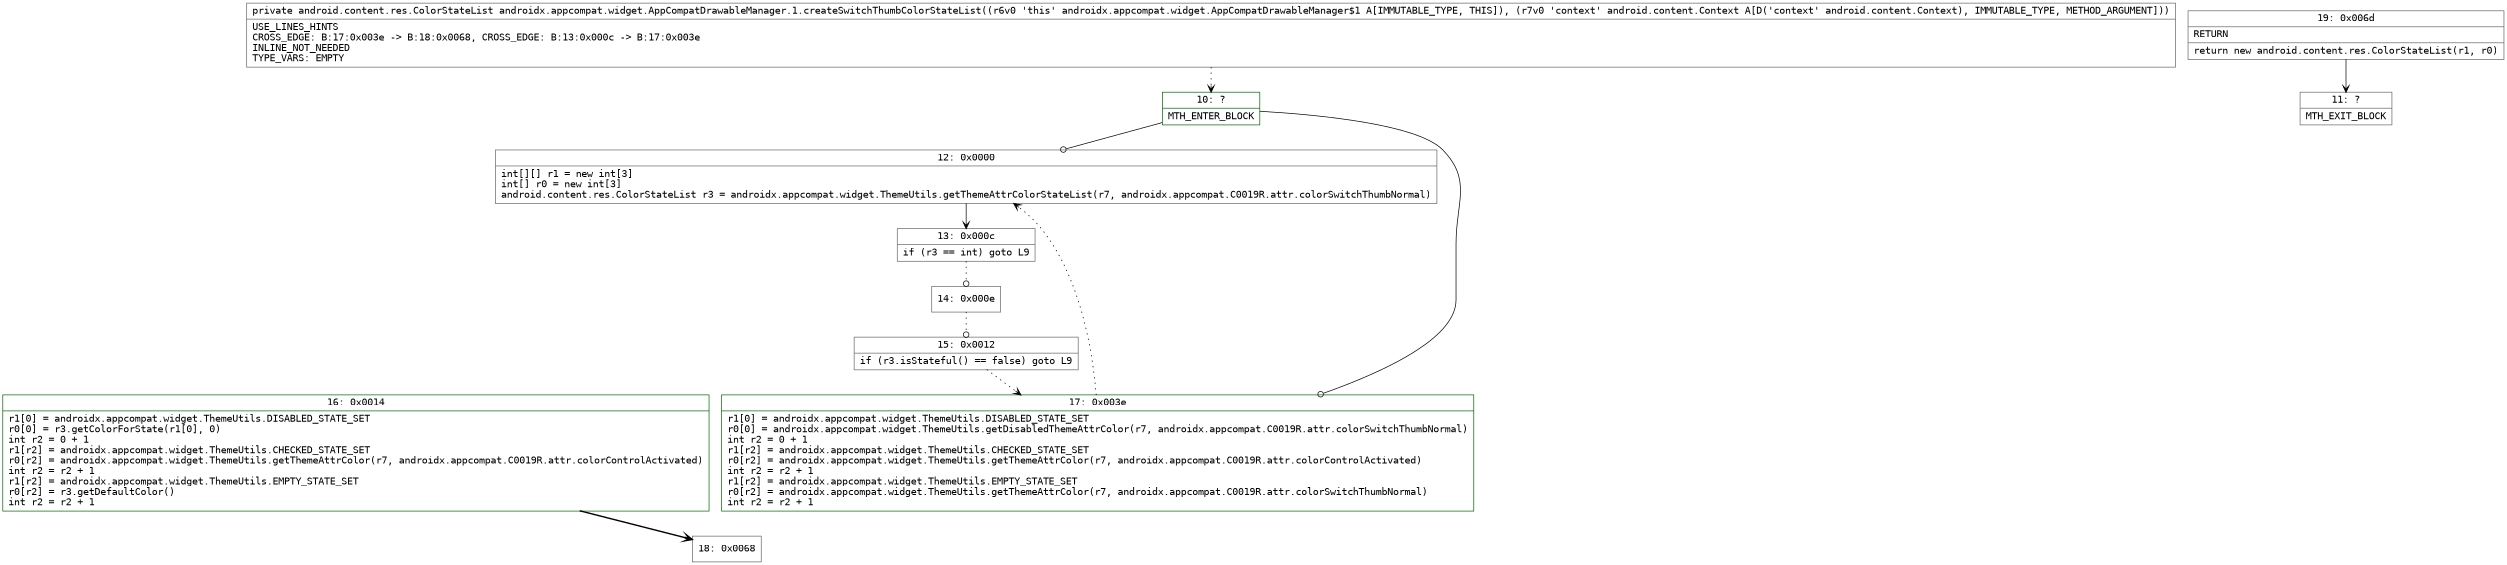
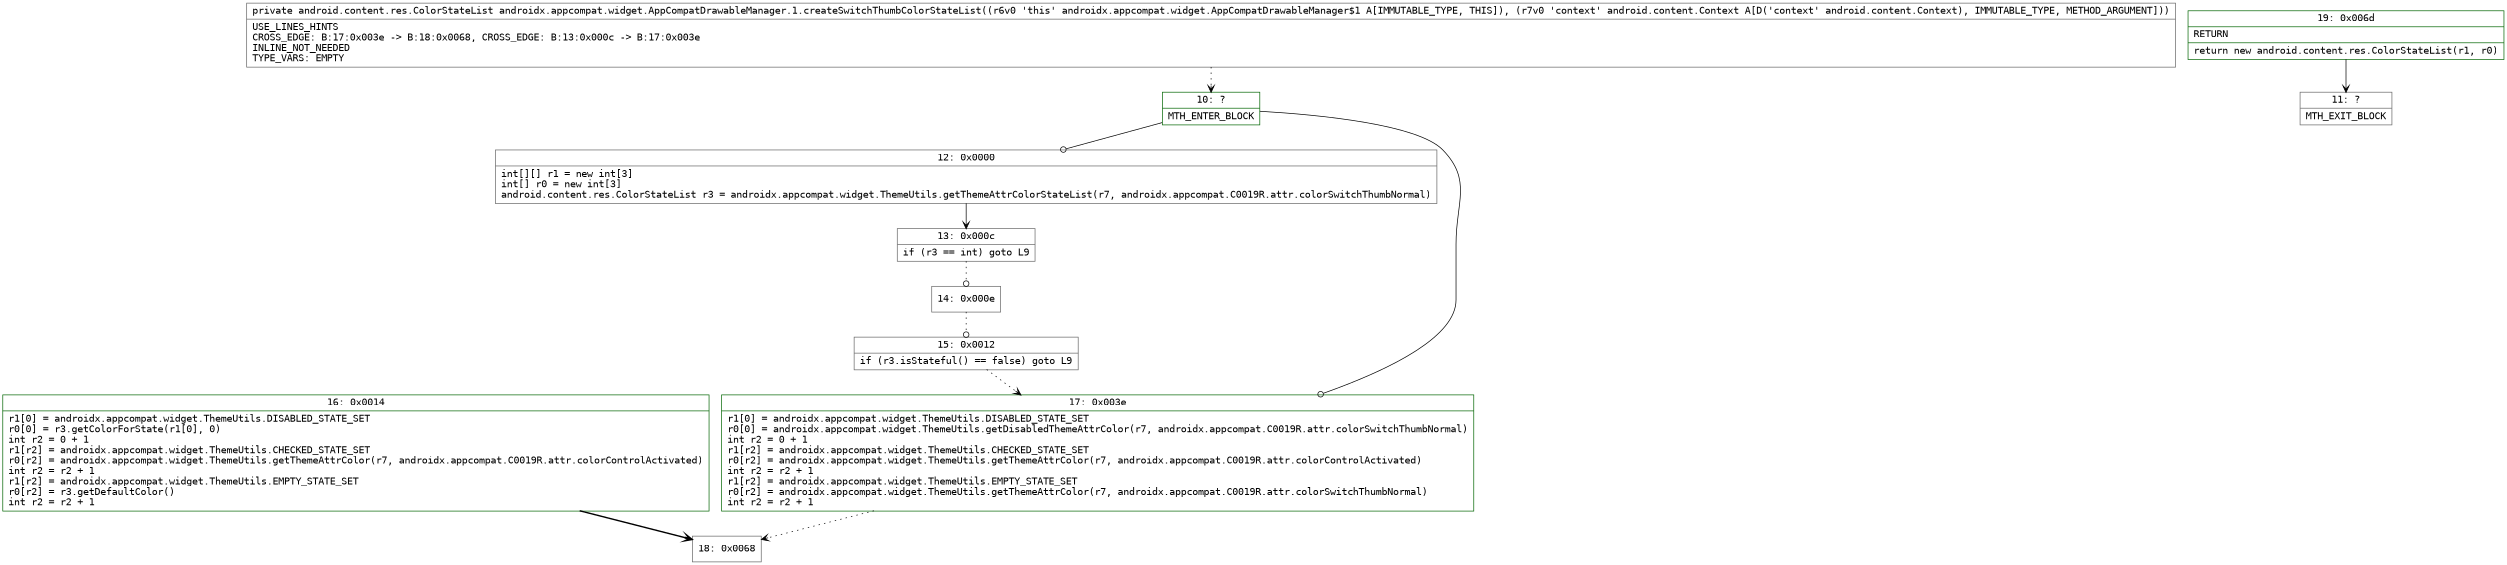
(2346, 35) -> (2346, 35)
(1076, 293) -> (821, 524)
